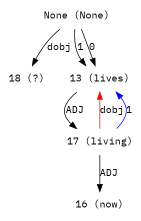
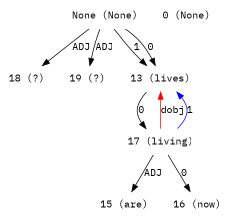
none -> (187, 16)
(59, 47) -> (81, 47)
none -> (88, 79)
(75, 110) -> (141, 110)
(109, 173) -> (184, 173)
none -> (124, 205)
